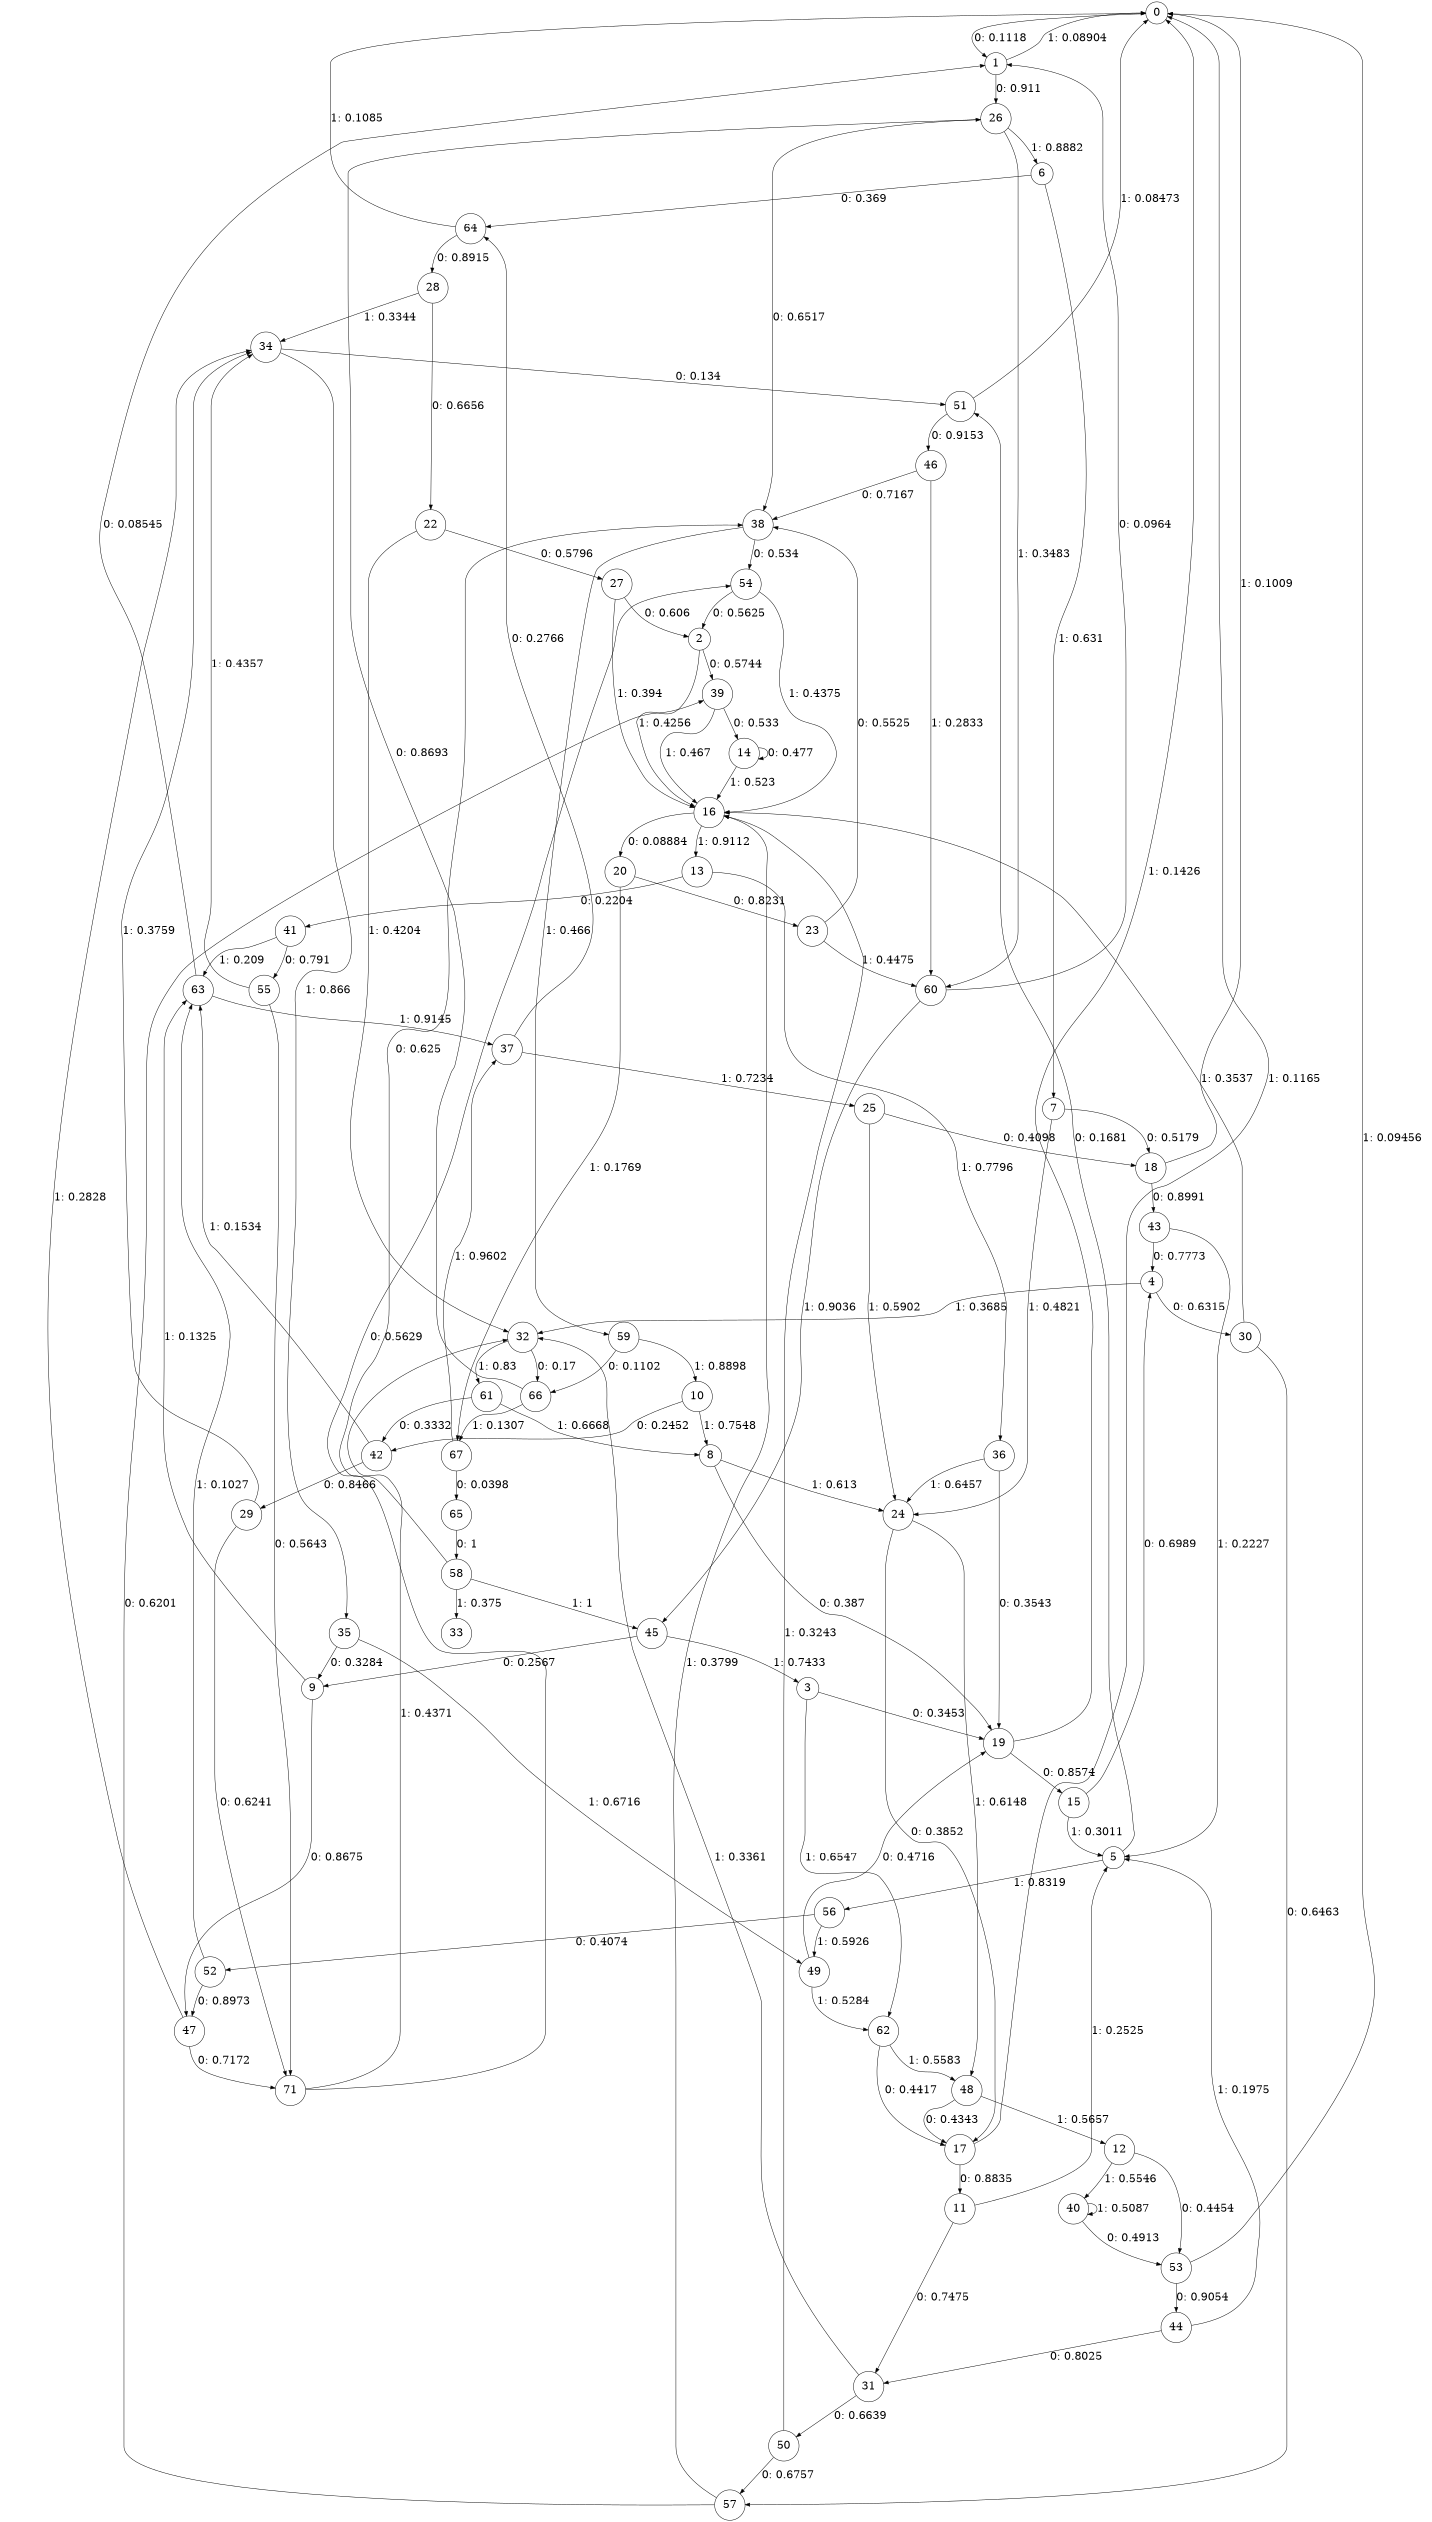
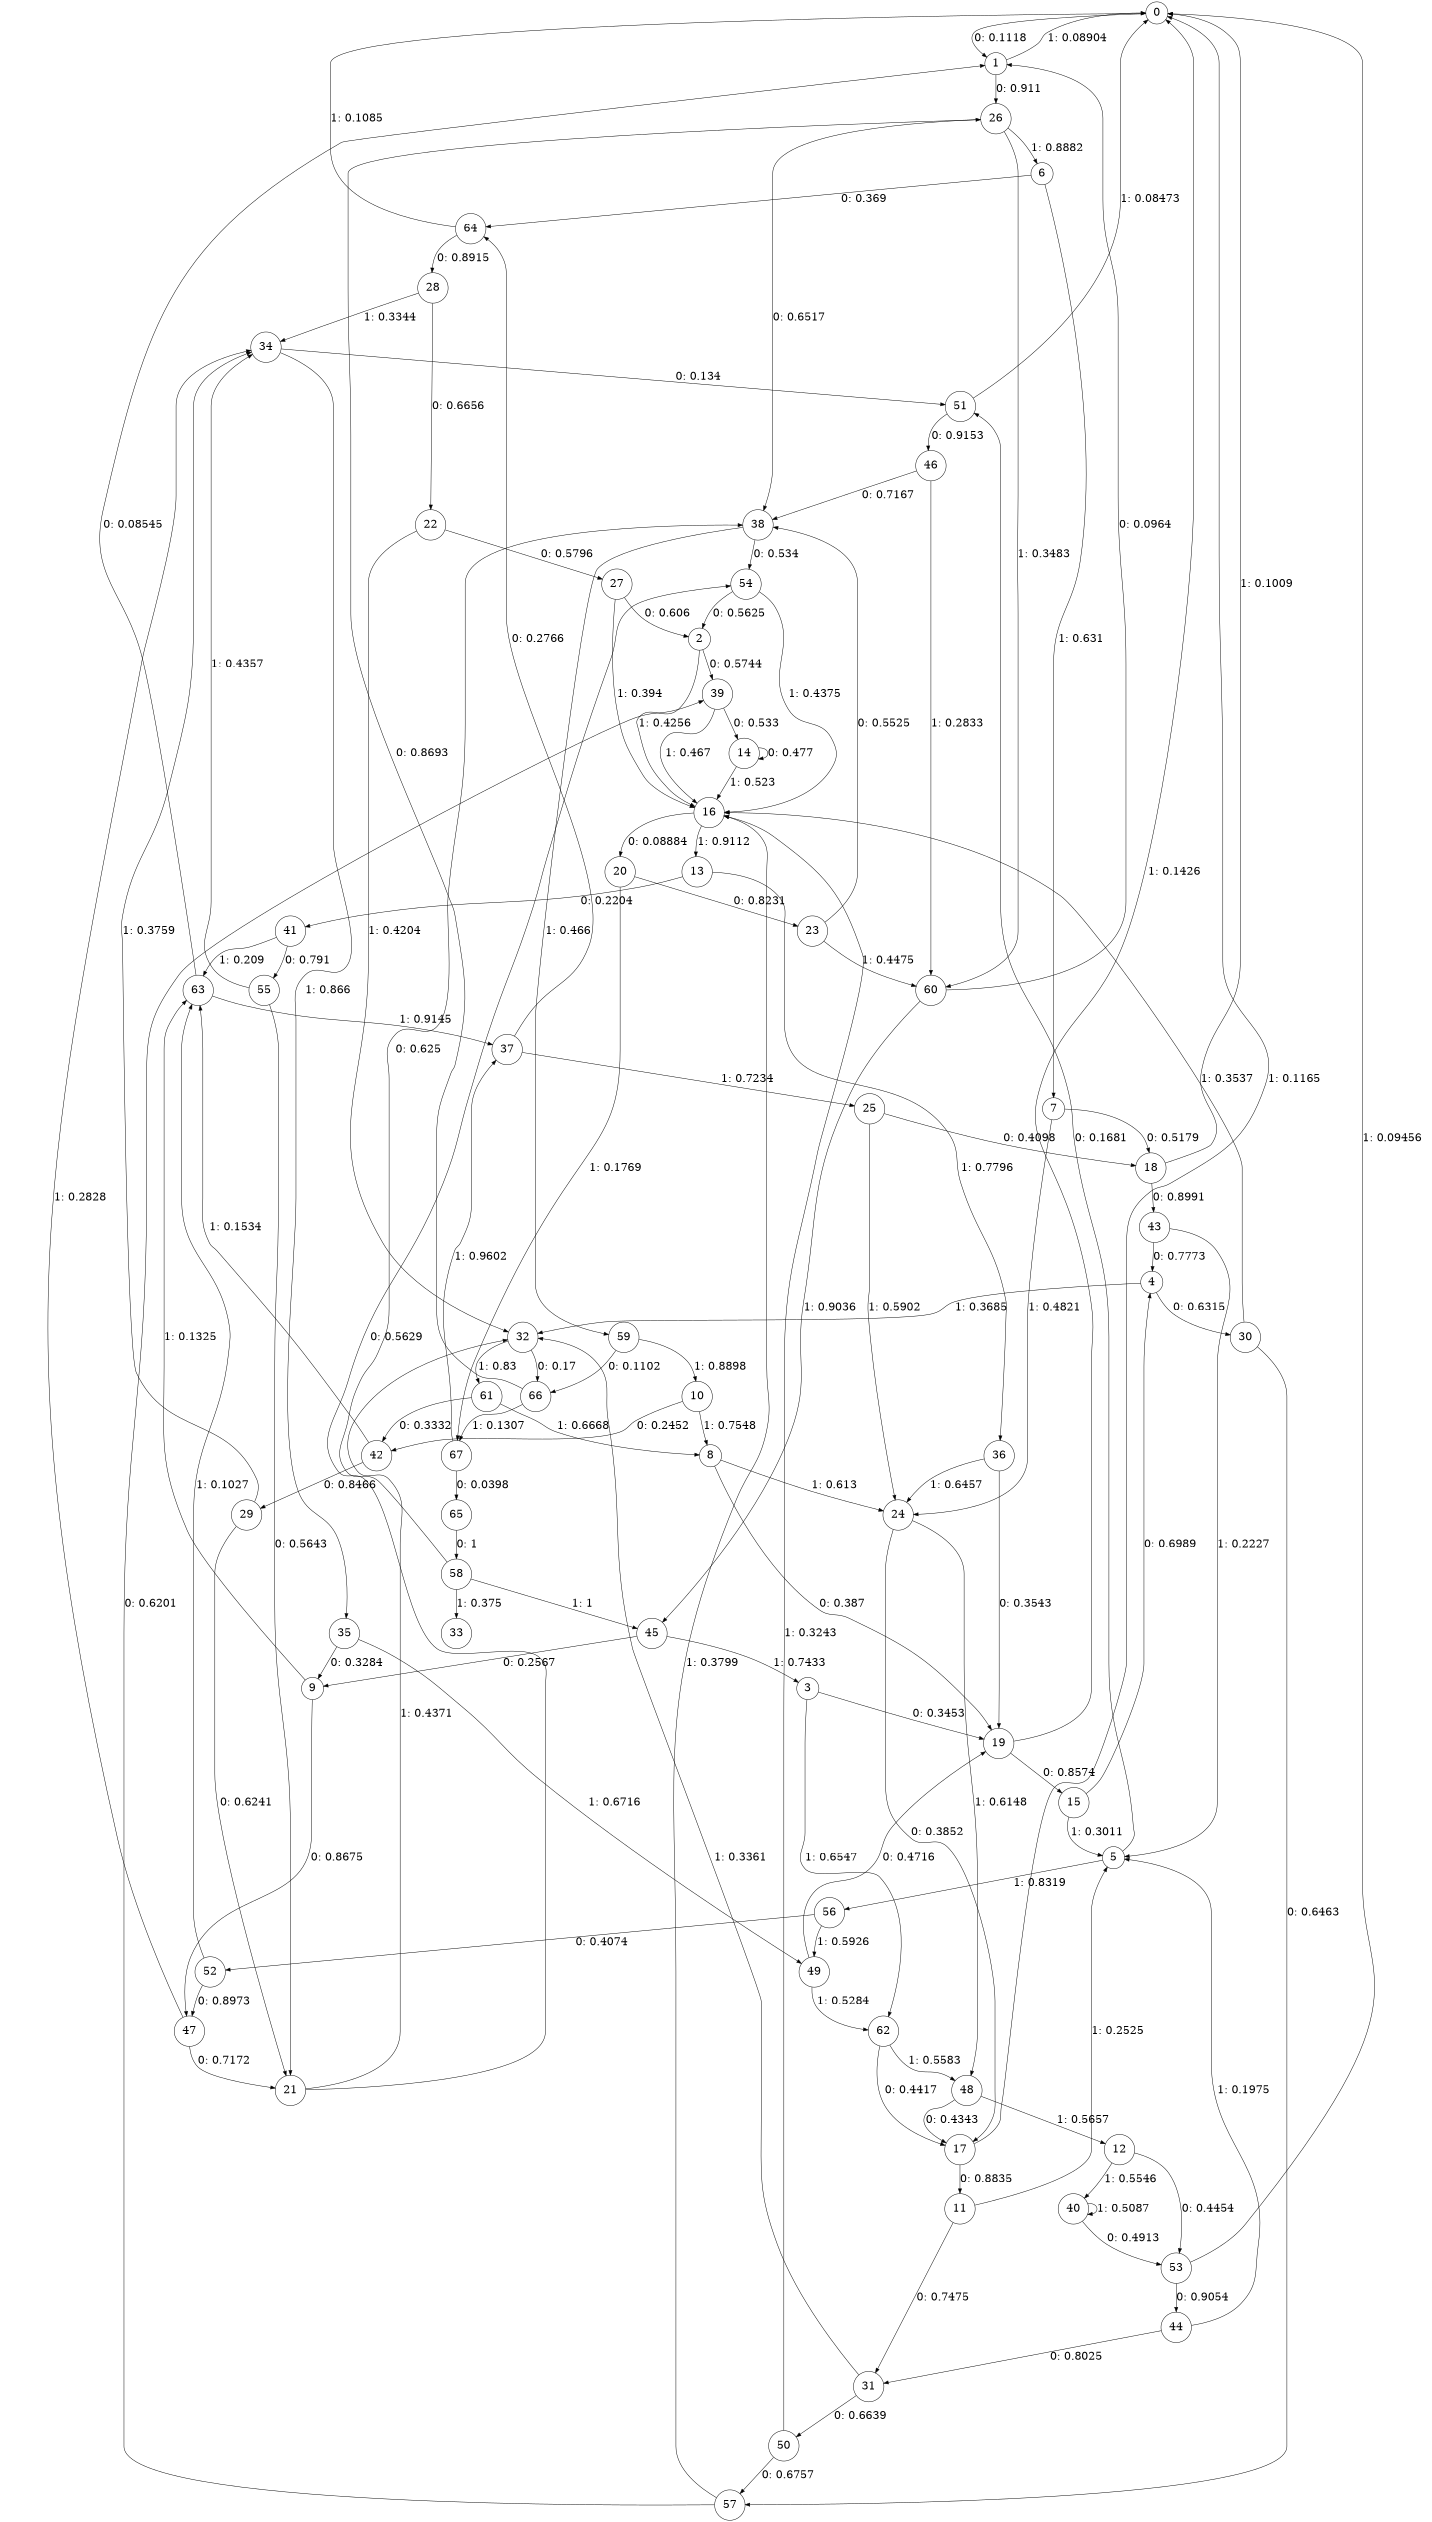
(290, 2090) -> (290, 2090)
